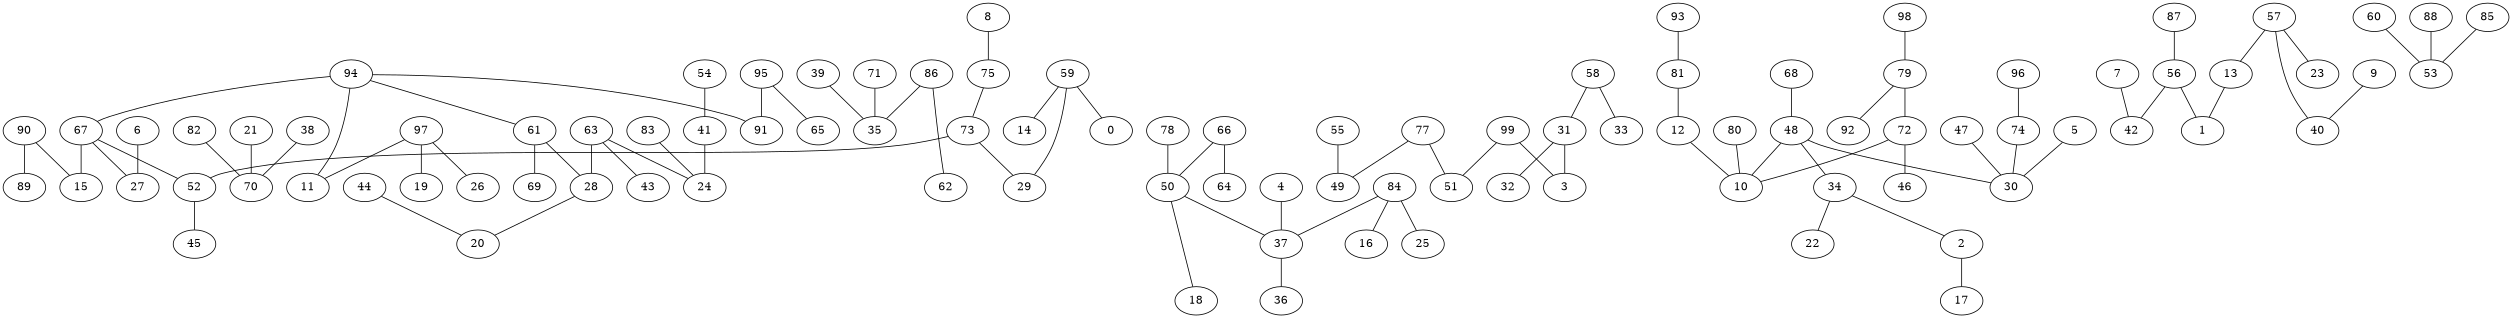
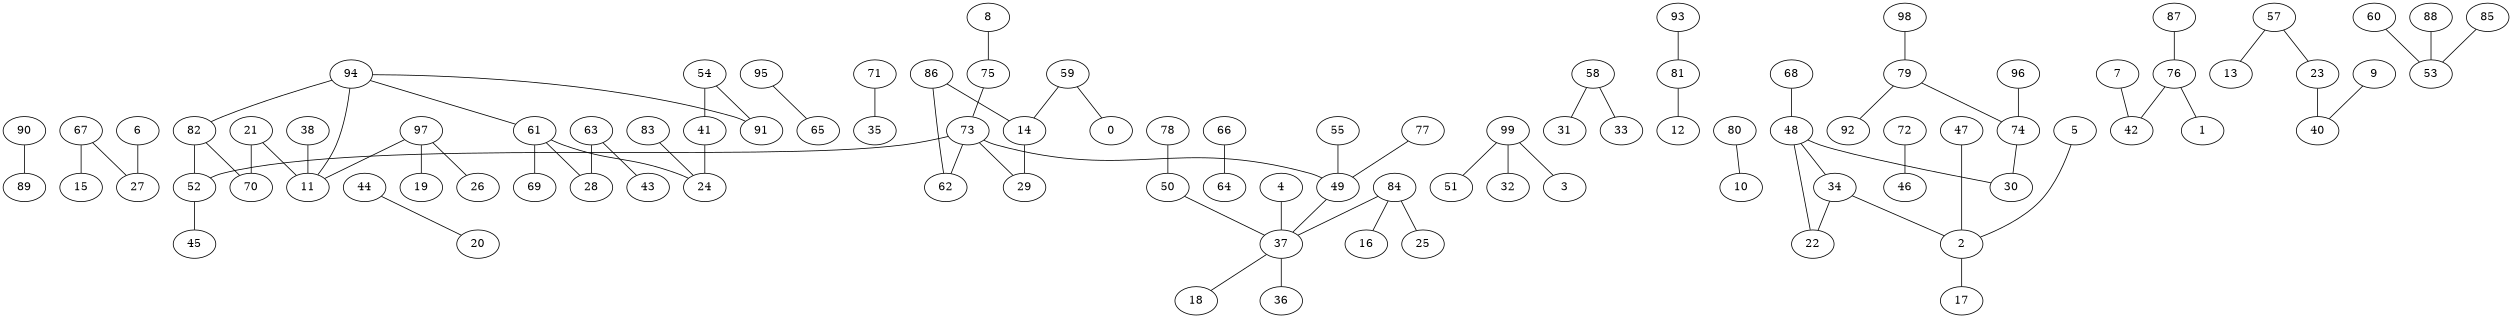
(818, 74) -> none
(2174, 74) -> (2174, 74)
(2285, 77) -> (2318, 102)
(212, 92) -> (271, 99)
(762, 102) -> (733, 102)
(903, 102) -> (973, 100)
(1905, 102) -> (1962, 102)
(2217, 102) -> none
(1057, 134) -> (1025, 159)
(132, 156) -> (195, 159)
(1540, 156) -> (1508, 159)
(53, 159) -> none
none -> (279, 159)
(280, 159) -> (308, 156)
(648, 159) -> (609, 157)
none -> (957, 159)
none -> (1153, 159)
(1196, 159) -> none
(1437, 159) -> none
(1565, 159) -> none
(1710, 159) -> none
(1766, 159) -> (1802, 187)
(1987, 159) -> (1962, 187)
(2043, 159) -> (2038, 203)
(1825, 163) -> none
(535, 216) -> none
none -> (1310, 216)
(1182, 244) -> (1239, 273)
